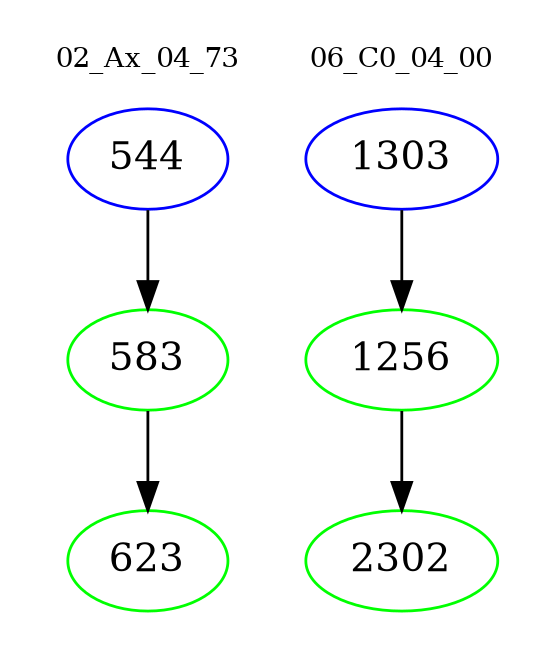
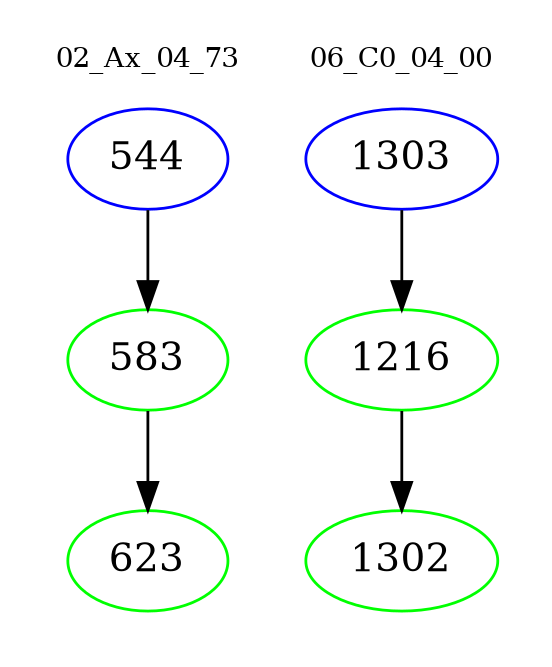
(402, 360) -> (402, 360)
(402, 561) -> (402, 561)
